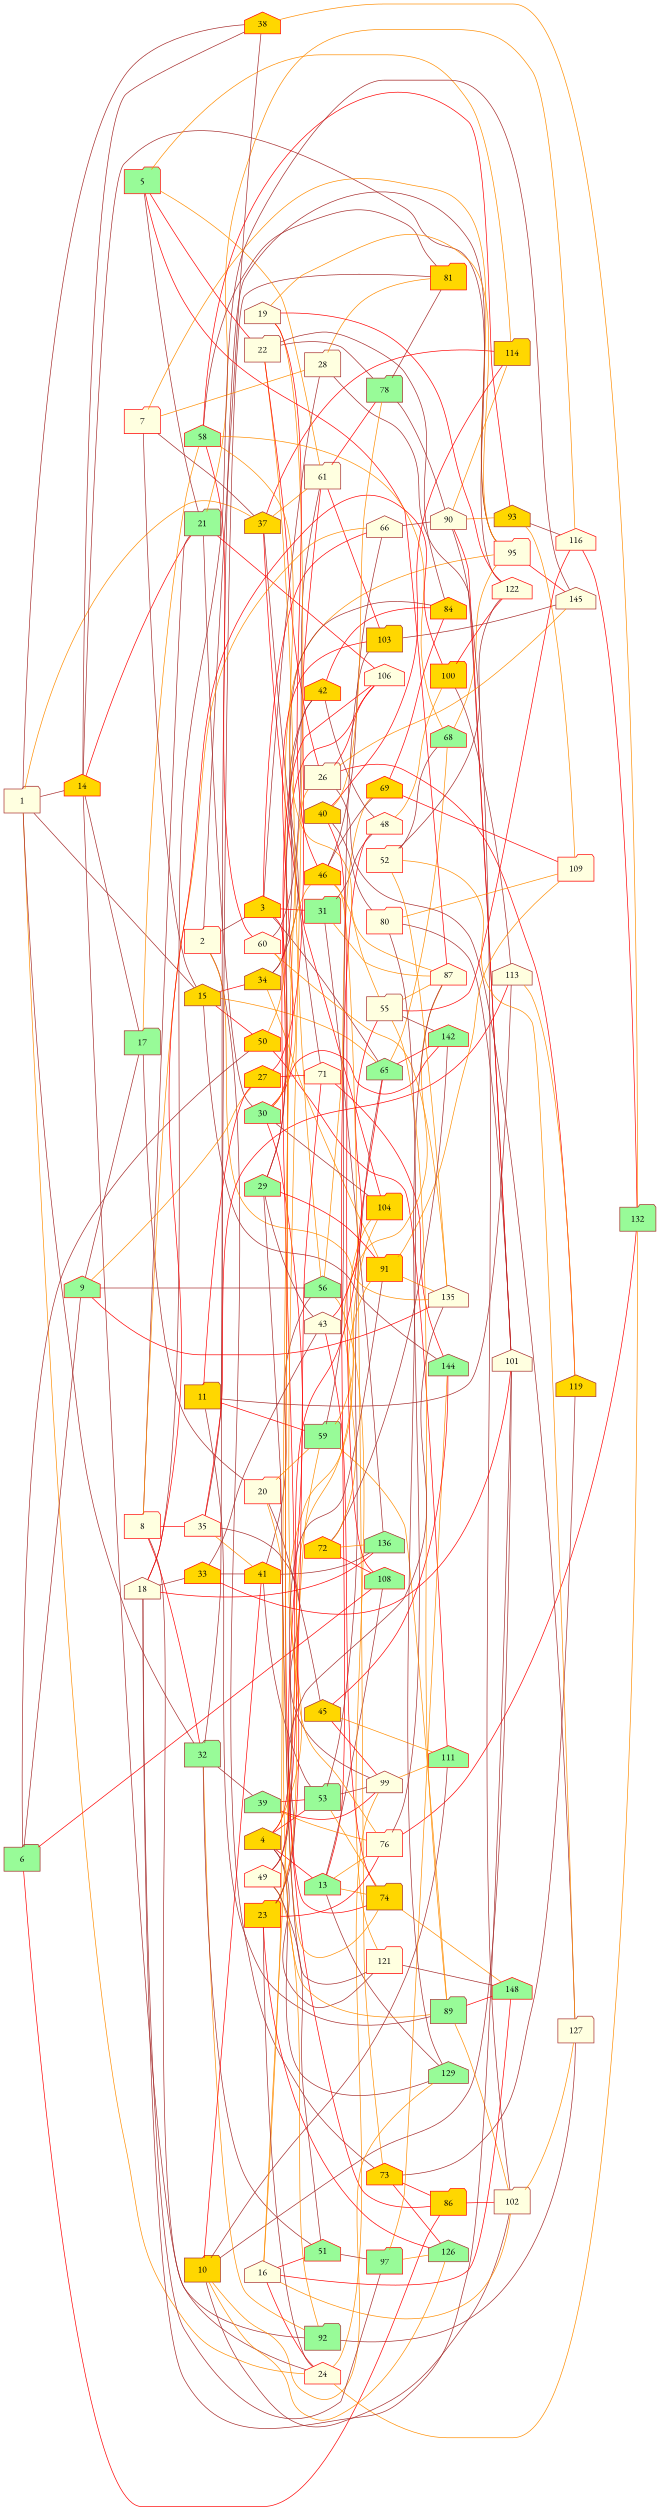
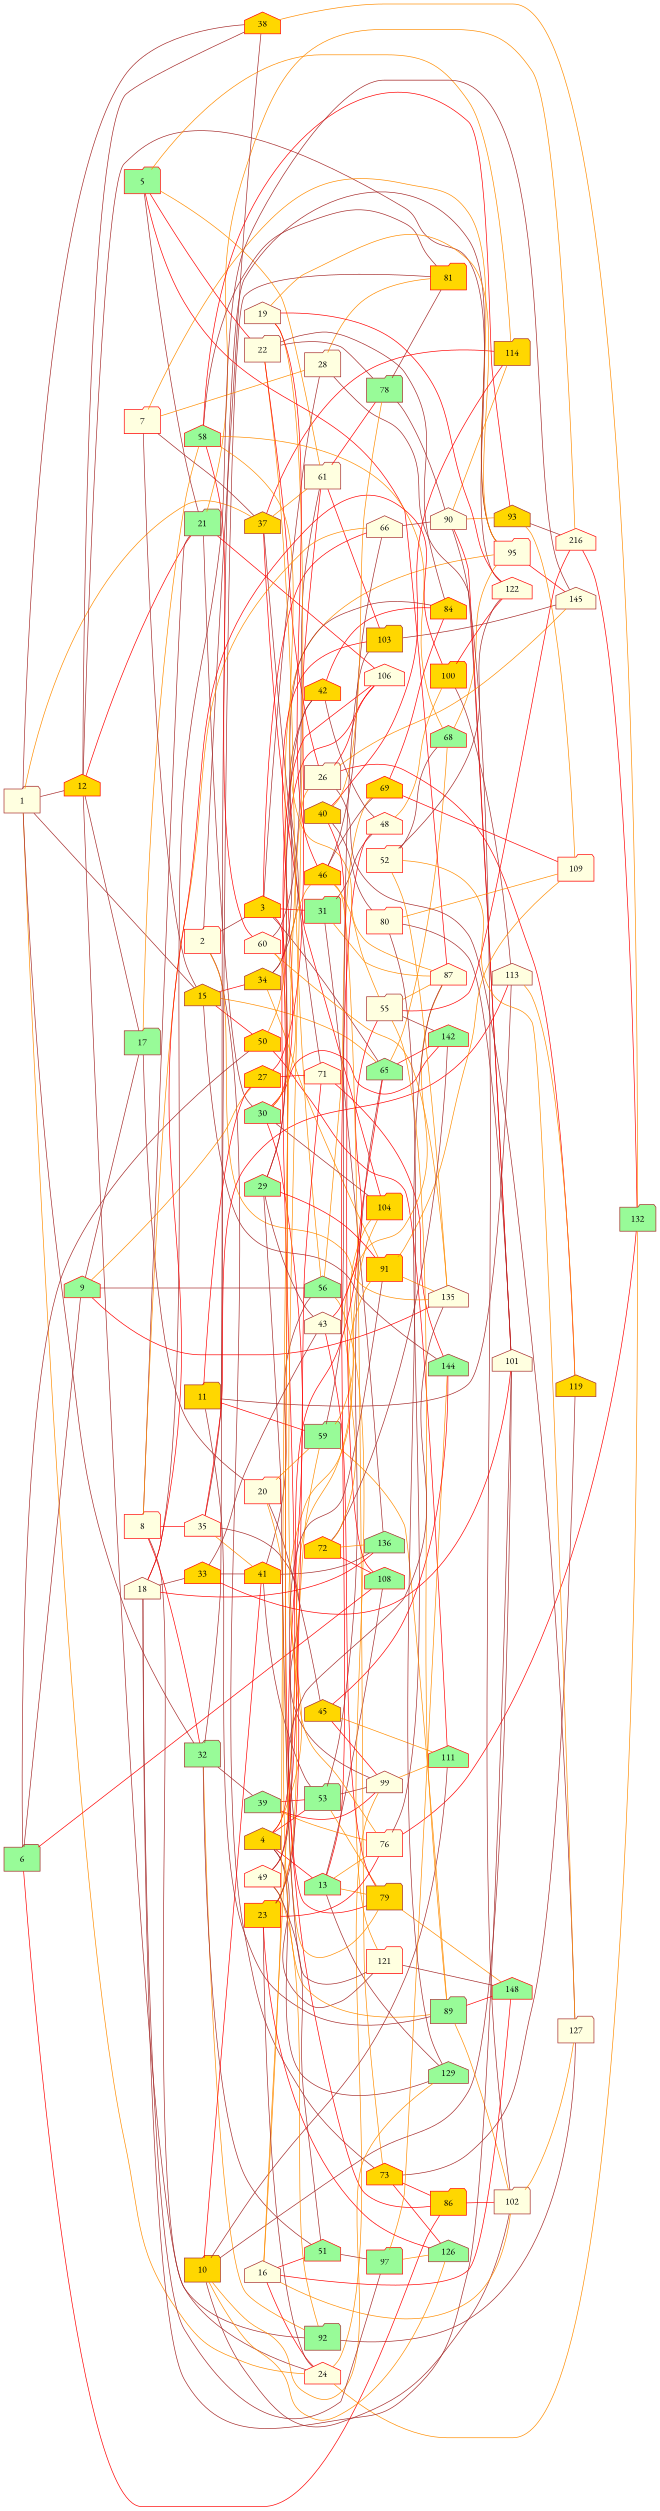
(576, 540) -> (576, 540)
(82, 786) -> (82, 786)
(385, 1898) -> (385, 1898)
